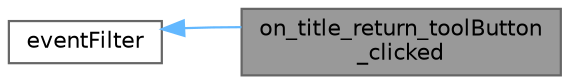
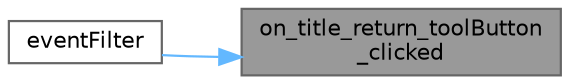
(213, 27) -> (190, 56)
